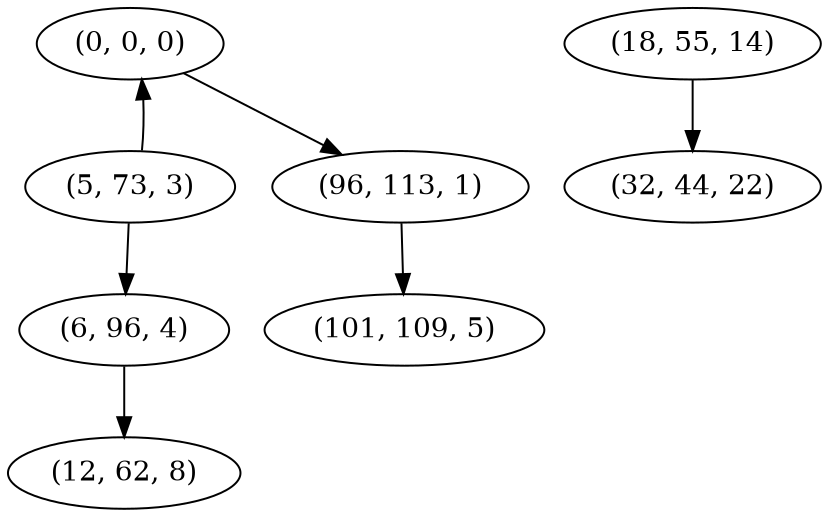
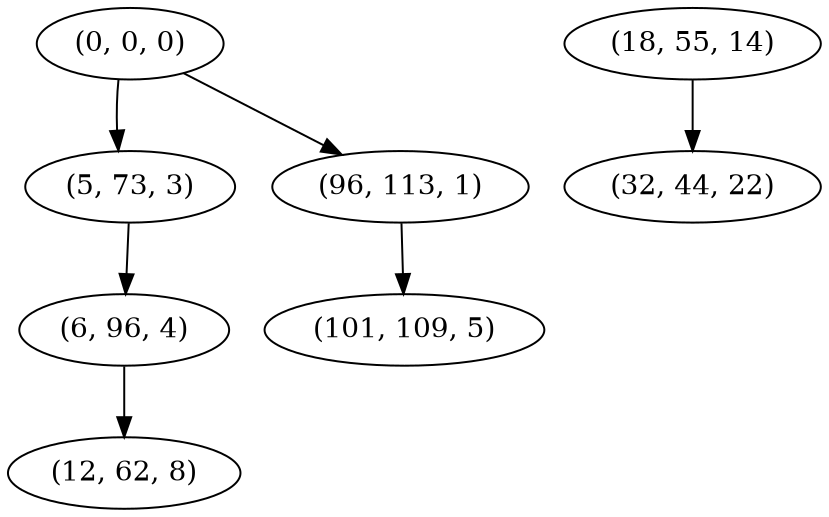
(143, 125) -> (117, 105)
